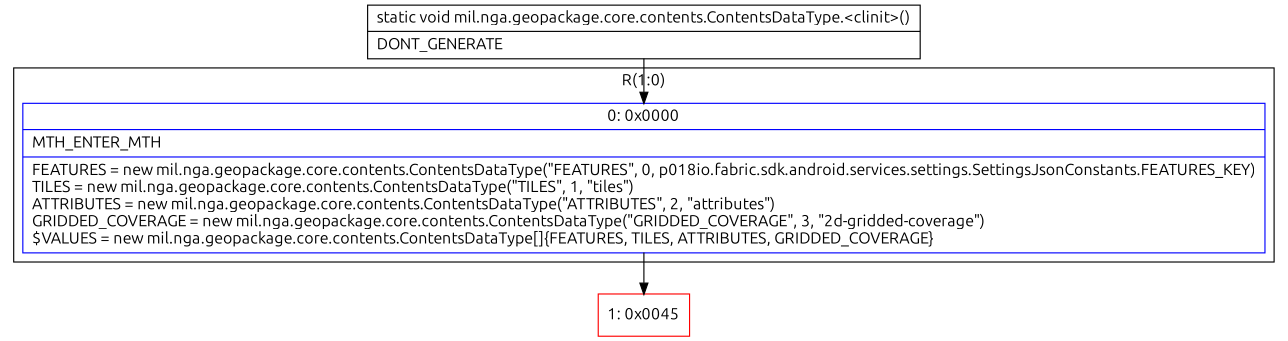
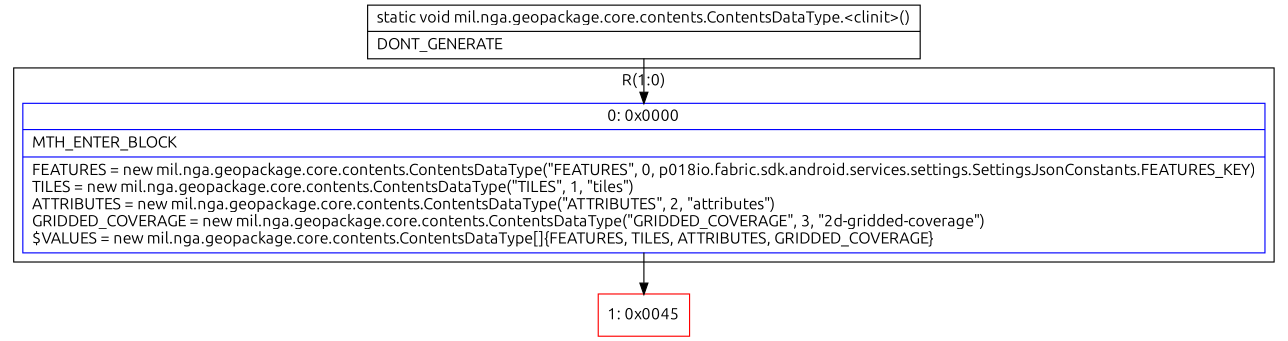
(97, 143) -> (104, 143)
